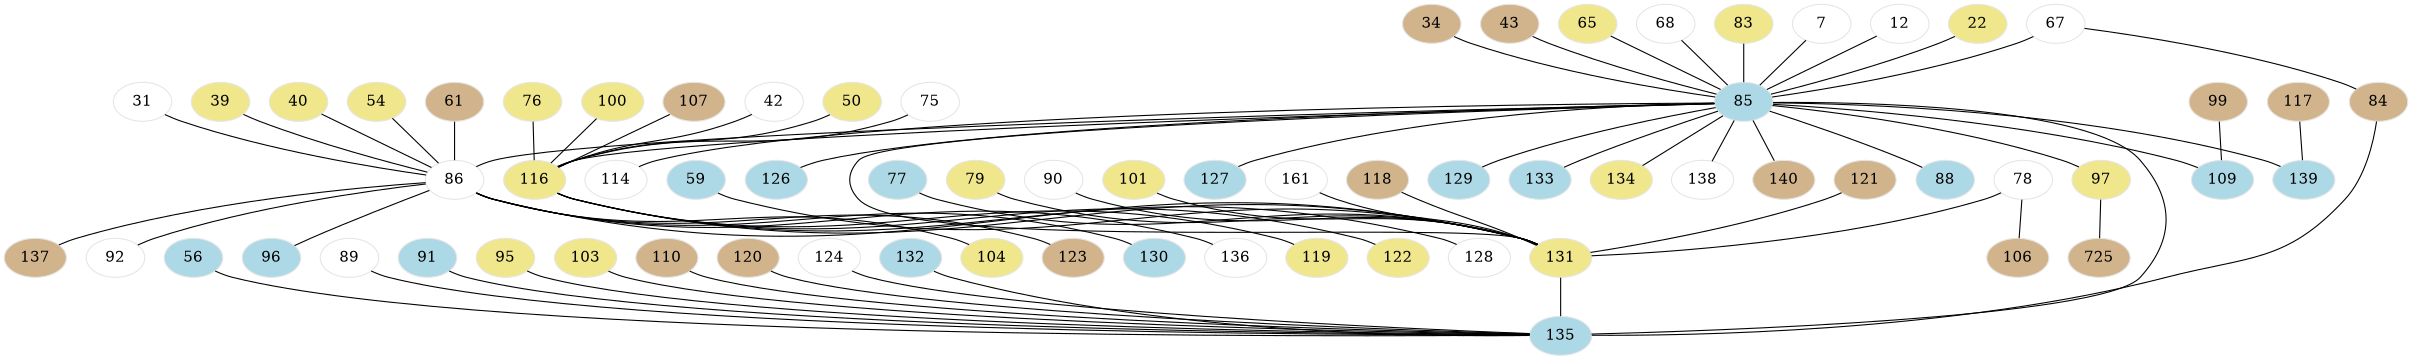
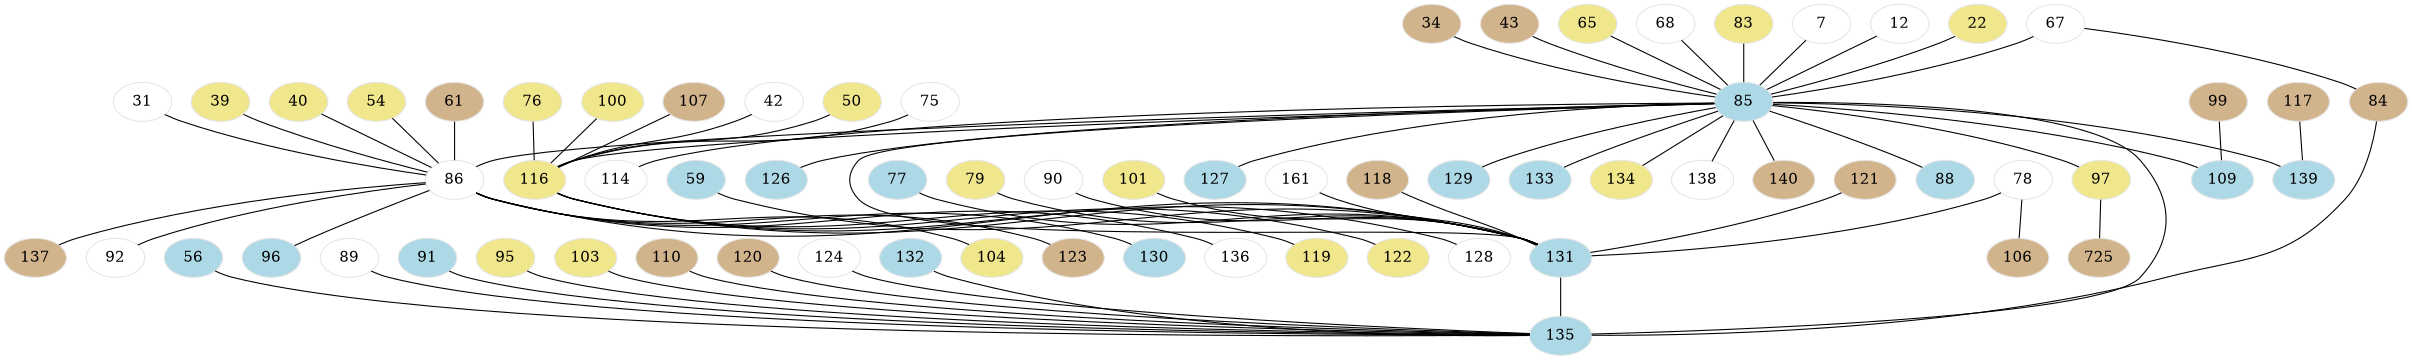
(1561, 258) -> (1561, 258)
